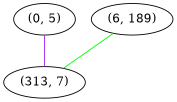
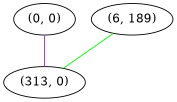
(45, 19) -> (45, 19)
(45, 82) -> (45, 82)
